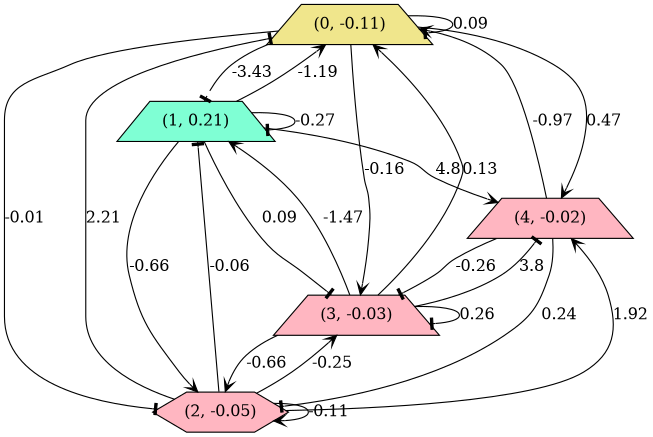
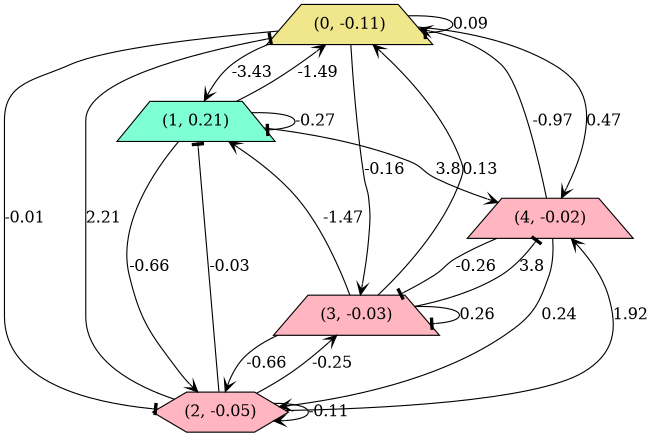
(234, 63) -> (234, 63)
(318, 73) -> (318, 73)
(448, 170) -> (448, 170)
(253, 227) -> none
(230, 267) -> (230, 267)
(452, 364) -> (452, 364)
